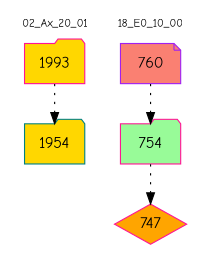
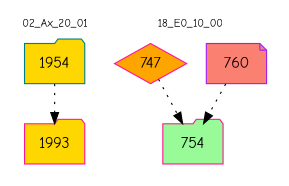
(55, 98) -> (55, 98)
(151, 179) -> (168, 97)
